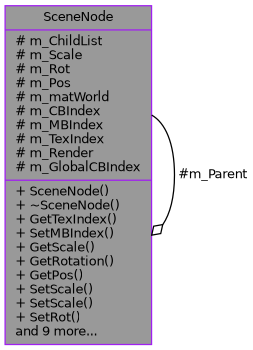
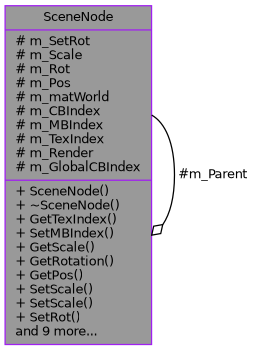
(59, 41) -> (53, 41)
